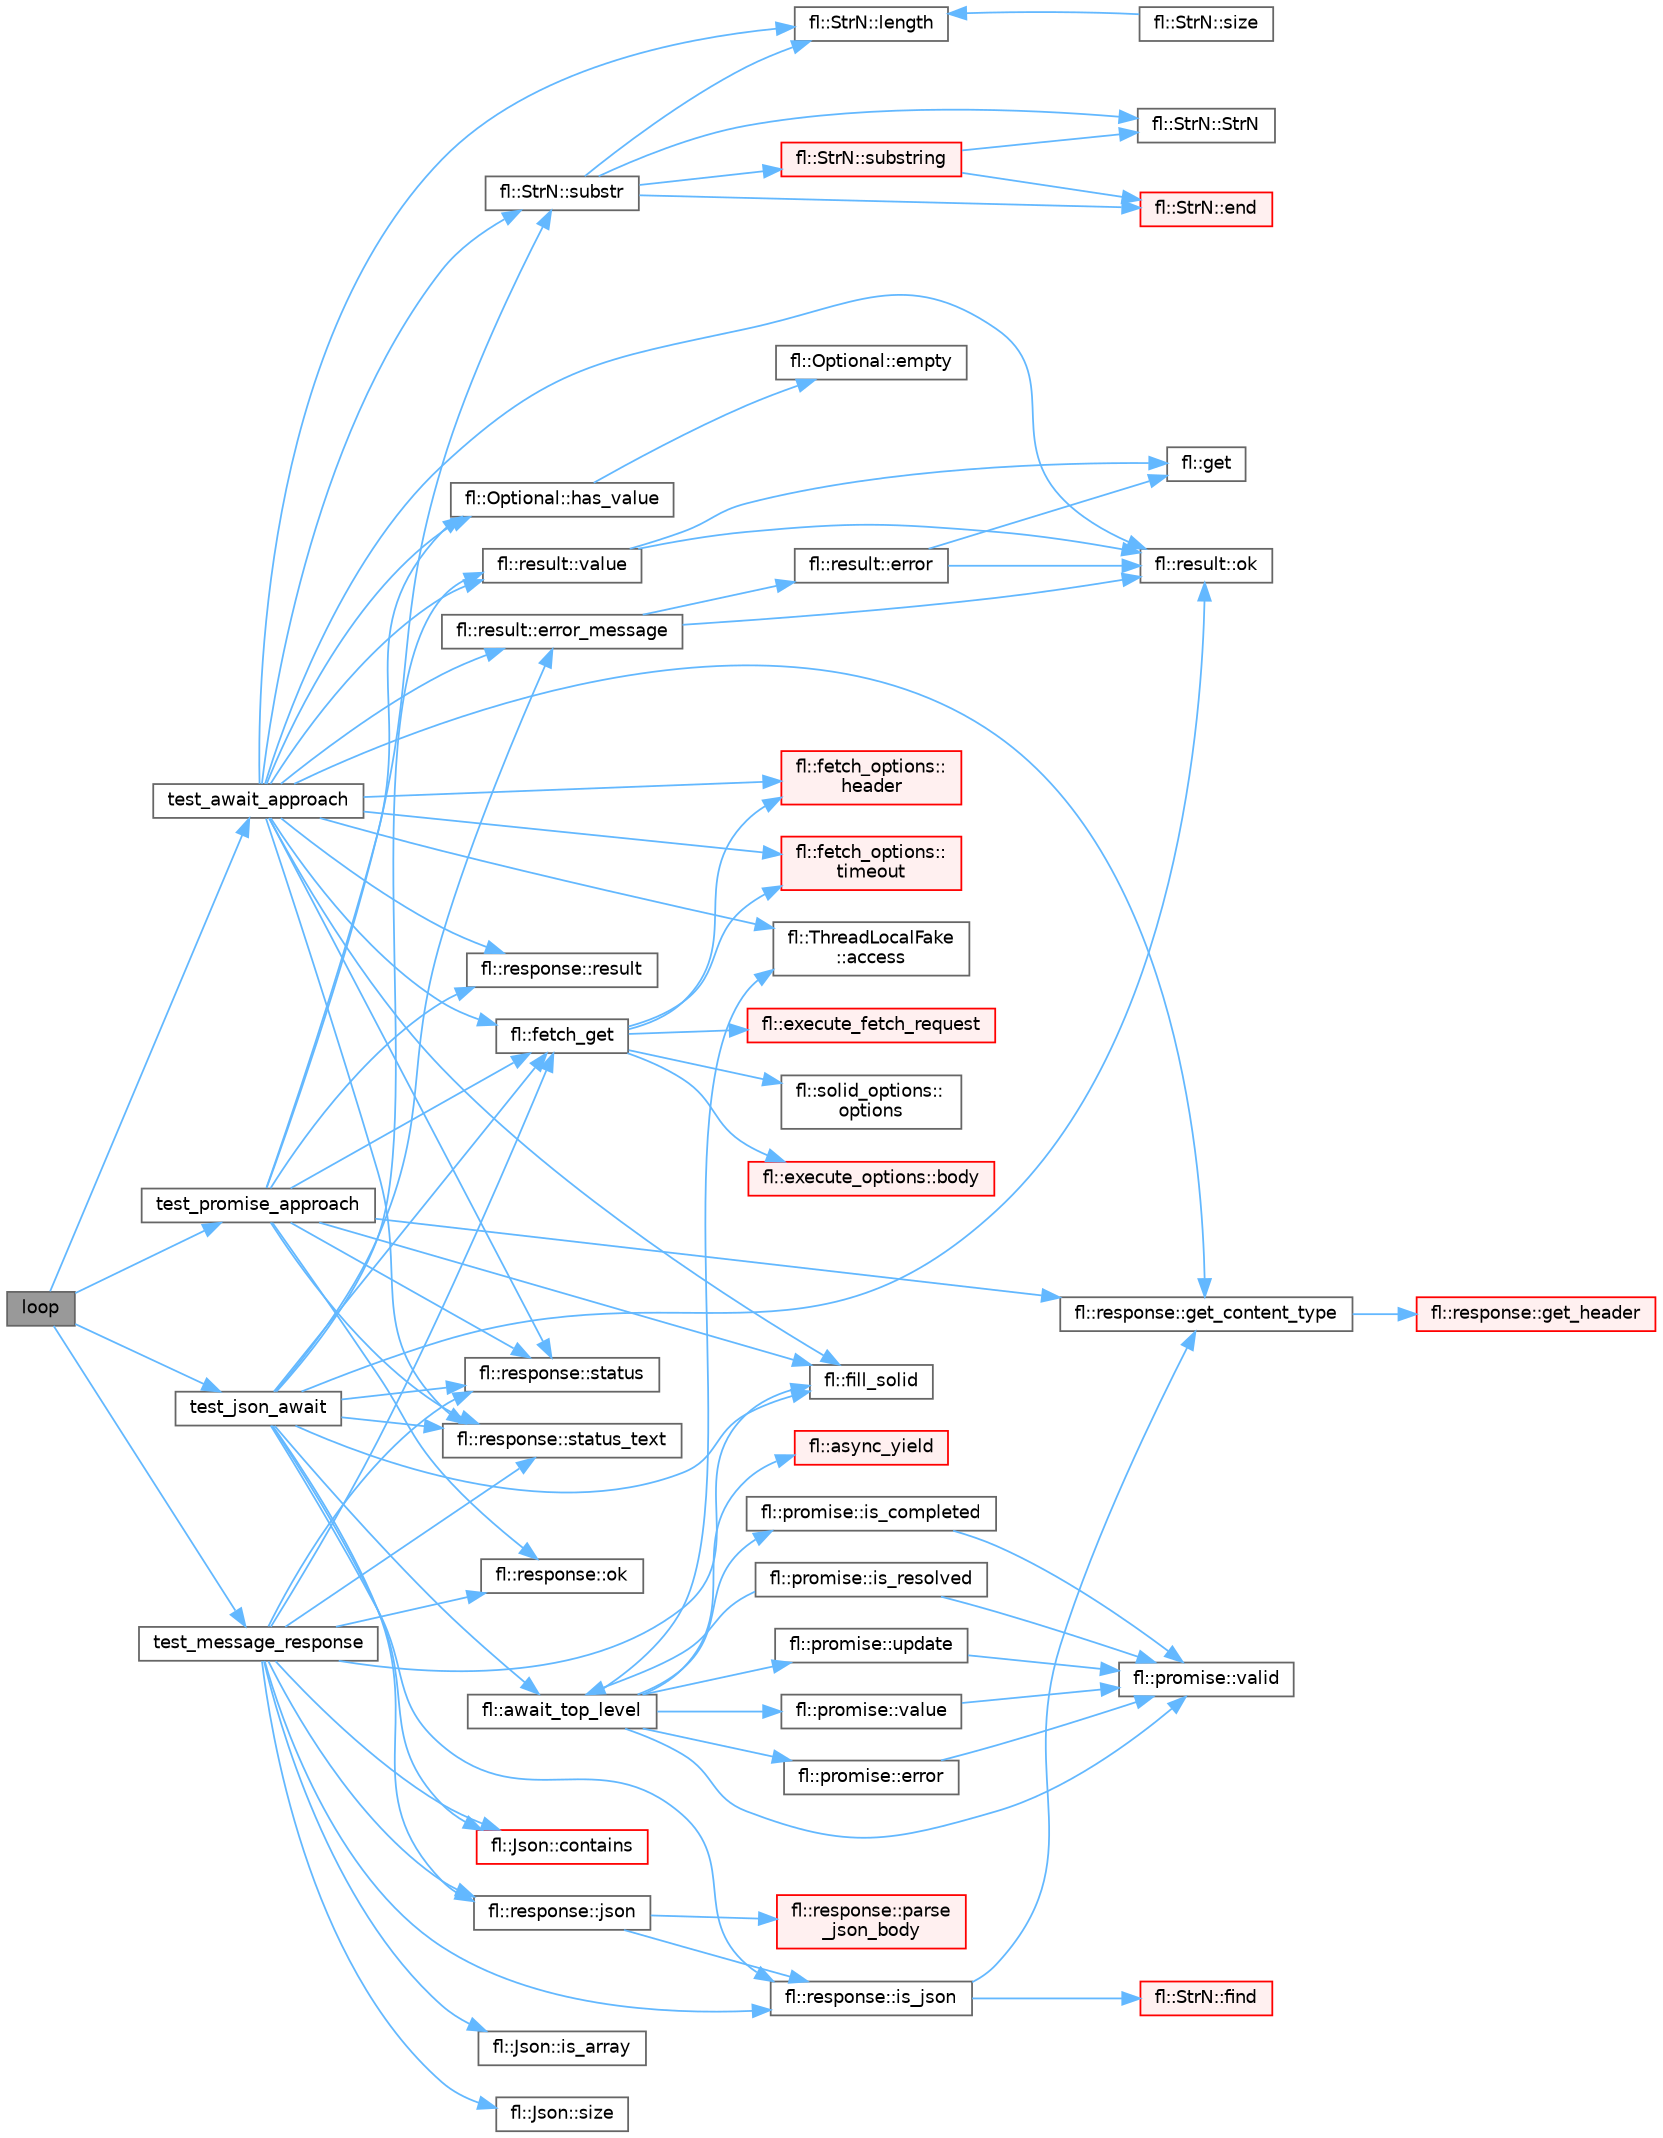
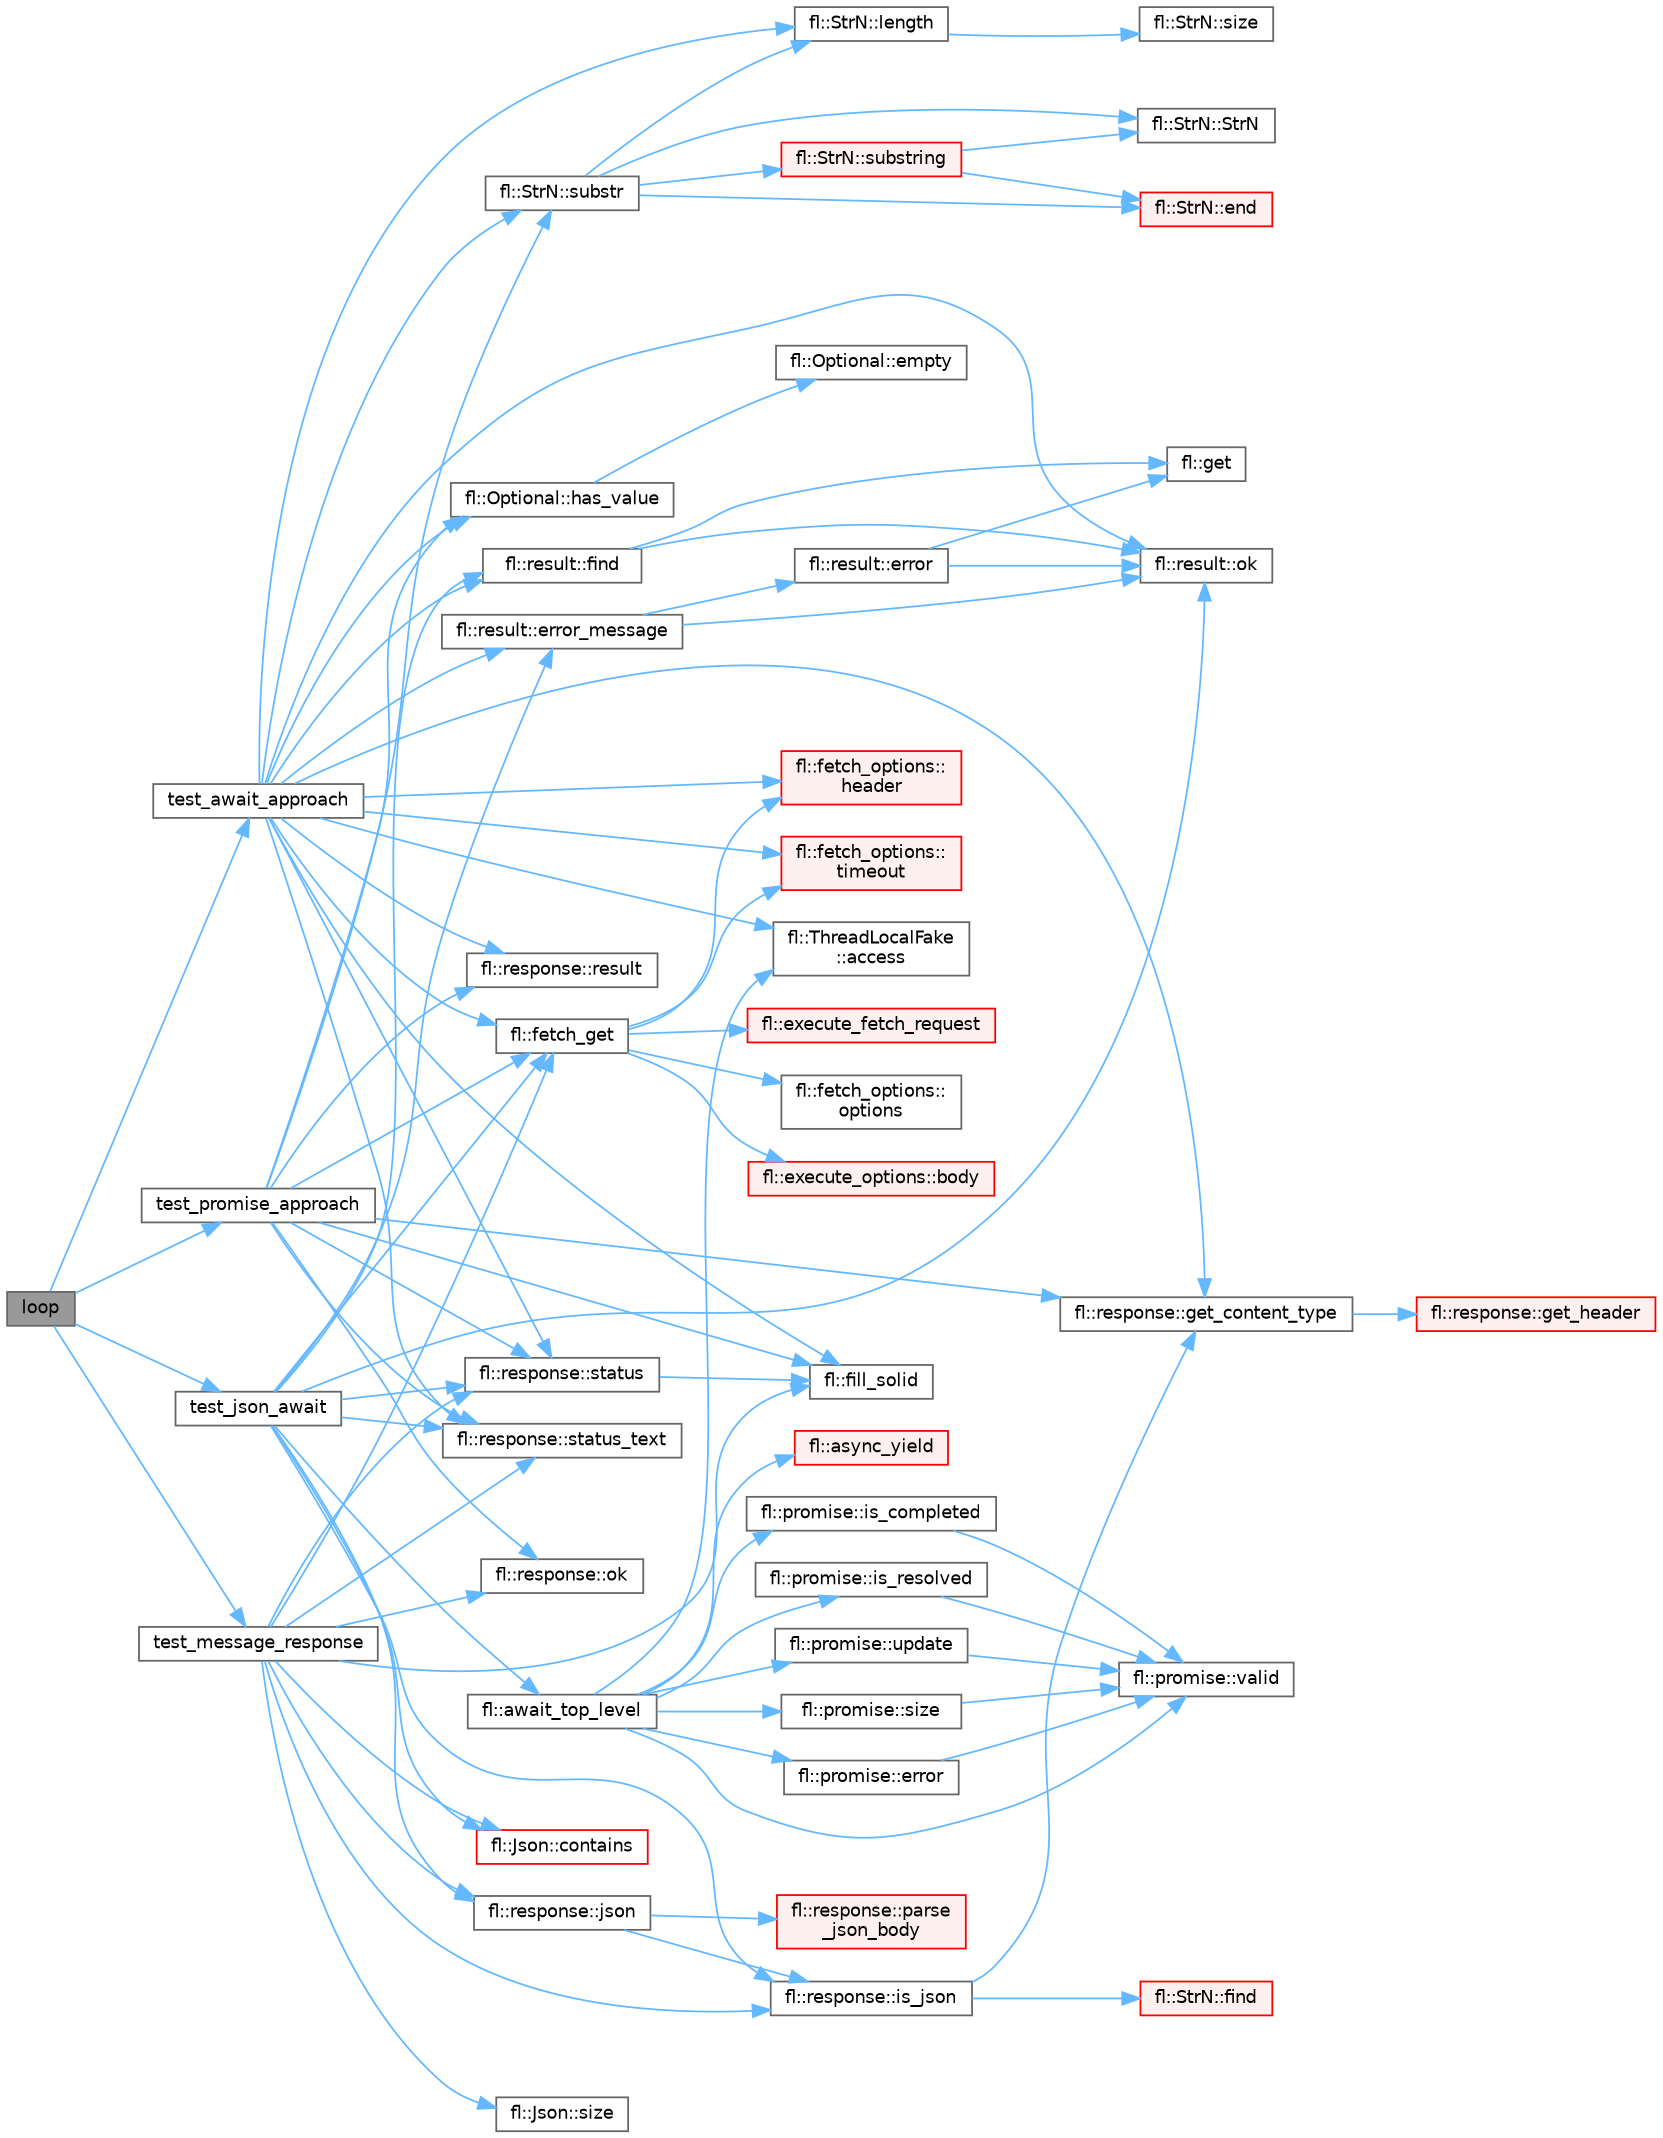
(1053, 12) -> (1035, 36)
(562, 566) -> (562, 566)
(871, 1102) -> (871, 1102)
(554, 1492) -> (726, 1379)
(679, 1655) -> (731, 1638)
(871, 1712) -> (871, 1712)
(562, 2048) -> none
